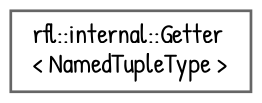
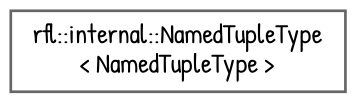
(131, 51) -> (178, 51)
